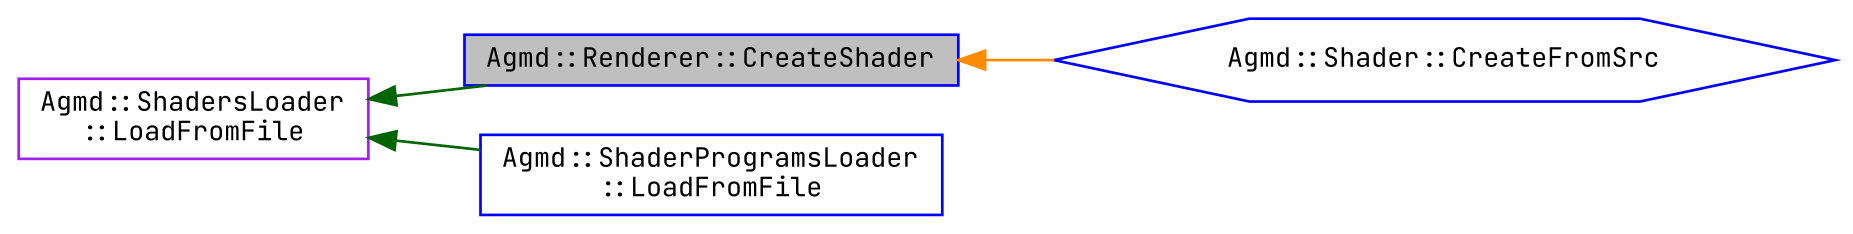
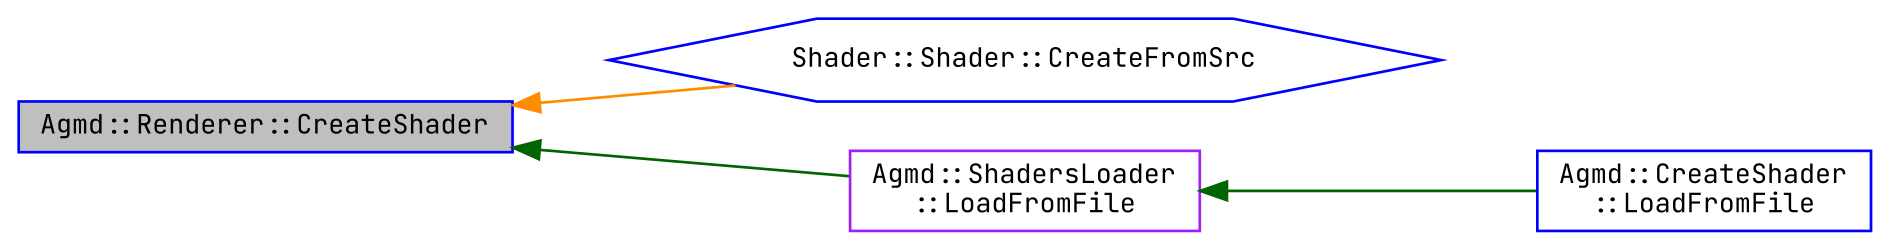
(1445, 60) -> (1025, 60)
(441, 91) -> (695, 163)
(711, 175) -> (1704, 191)
